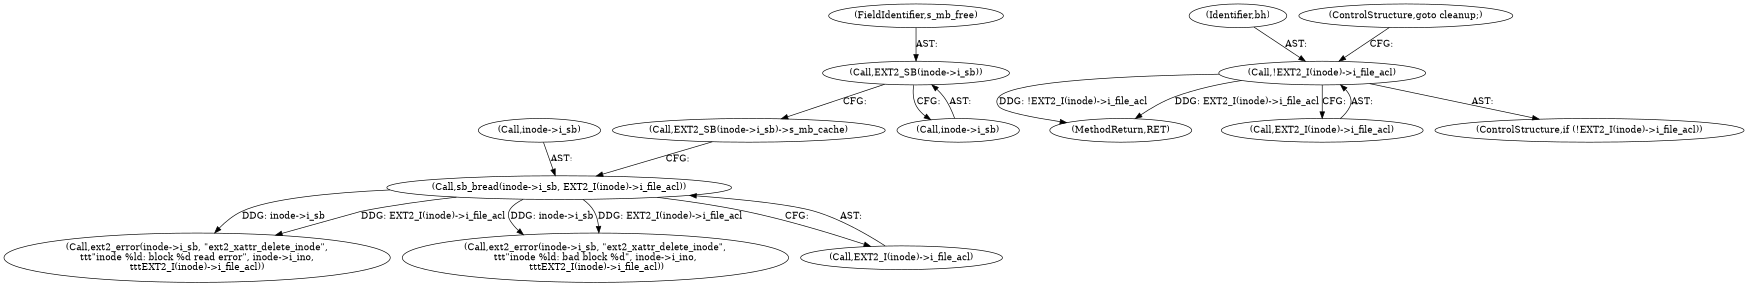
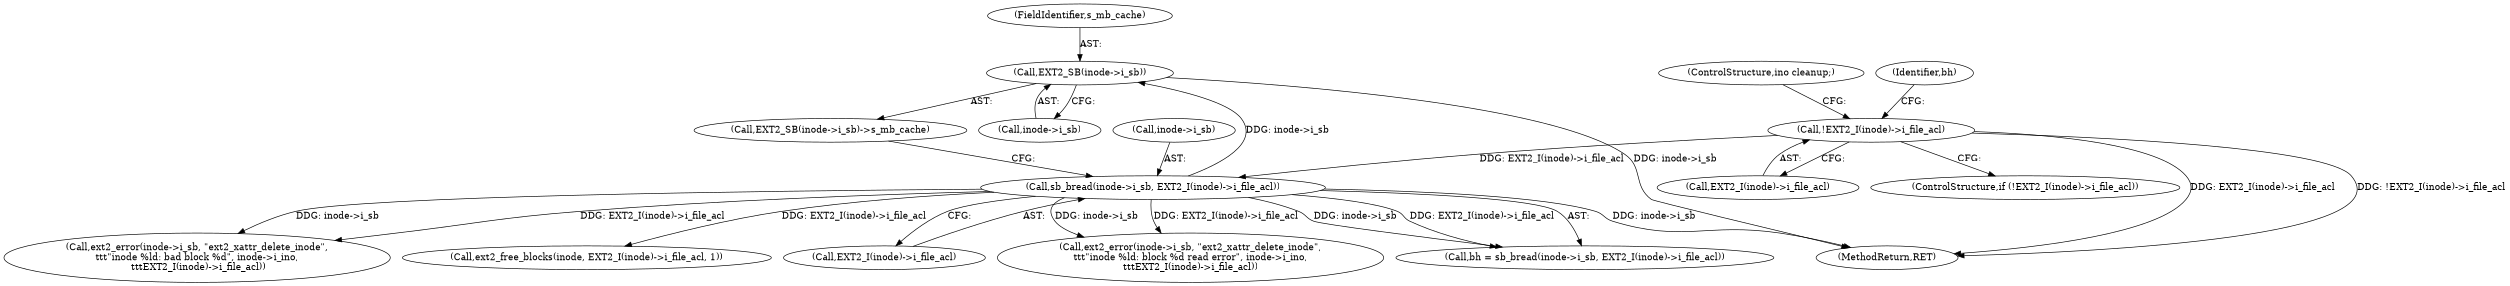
(916, 16) -> (1080, 16)
(1406, 16) -> (1761, 73)
(1298, 44) -> (1914, 102)
(856, 102) -> (983, 102)
(1484, 102) -> (1971, 159)
none -> (1236, 114)
none -> (1522, 119)
none -> (1511, 152)
none -> (1586, 209)
none -> (587, 258)
none -> (1585, 258)
